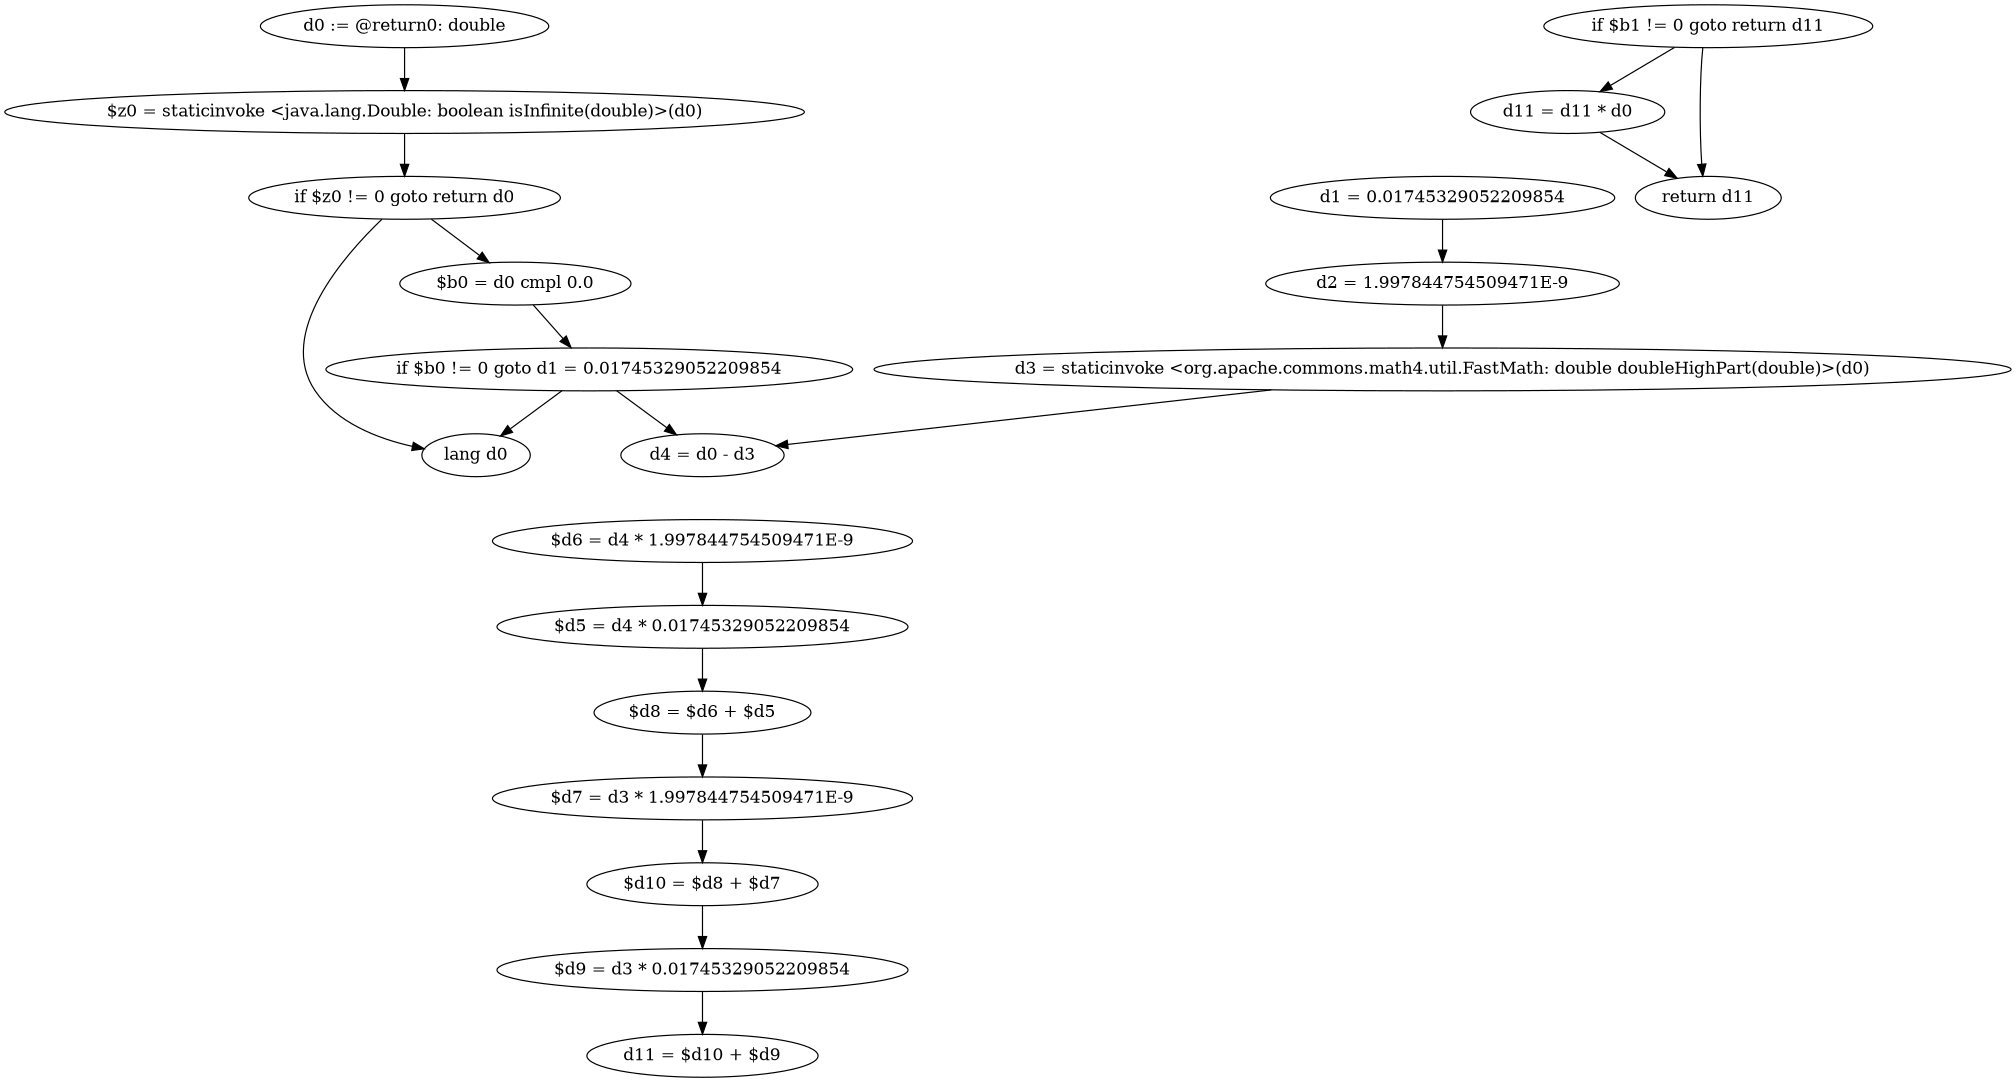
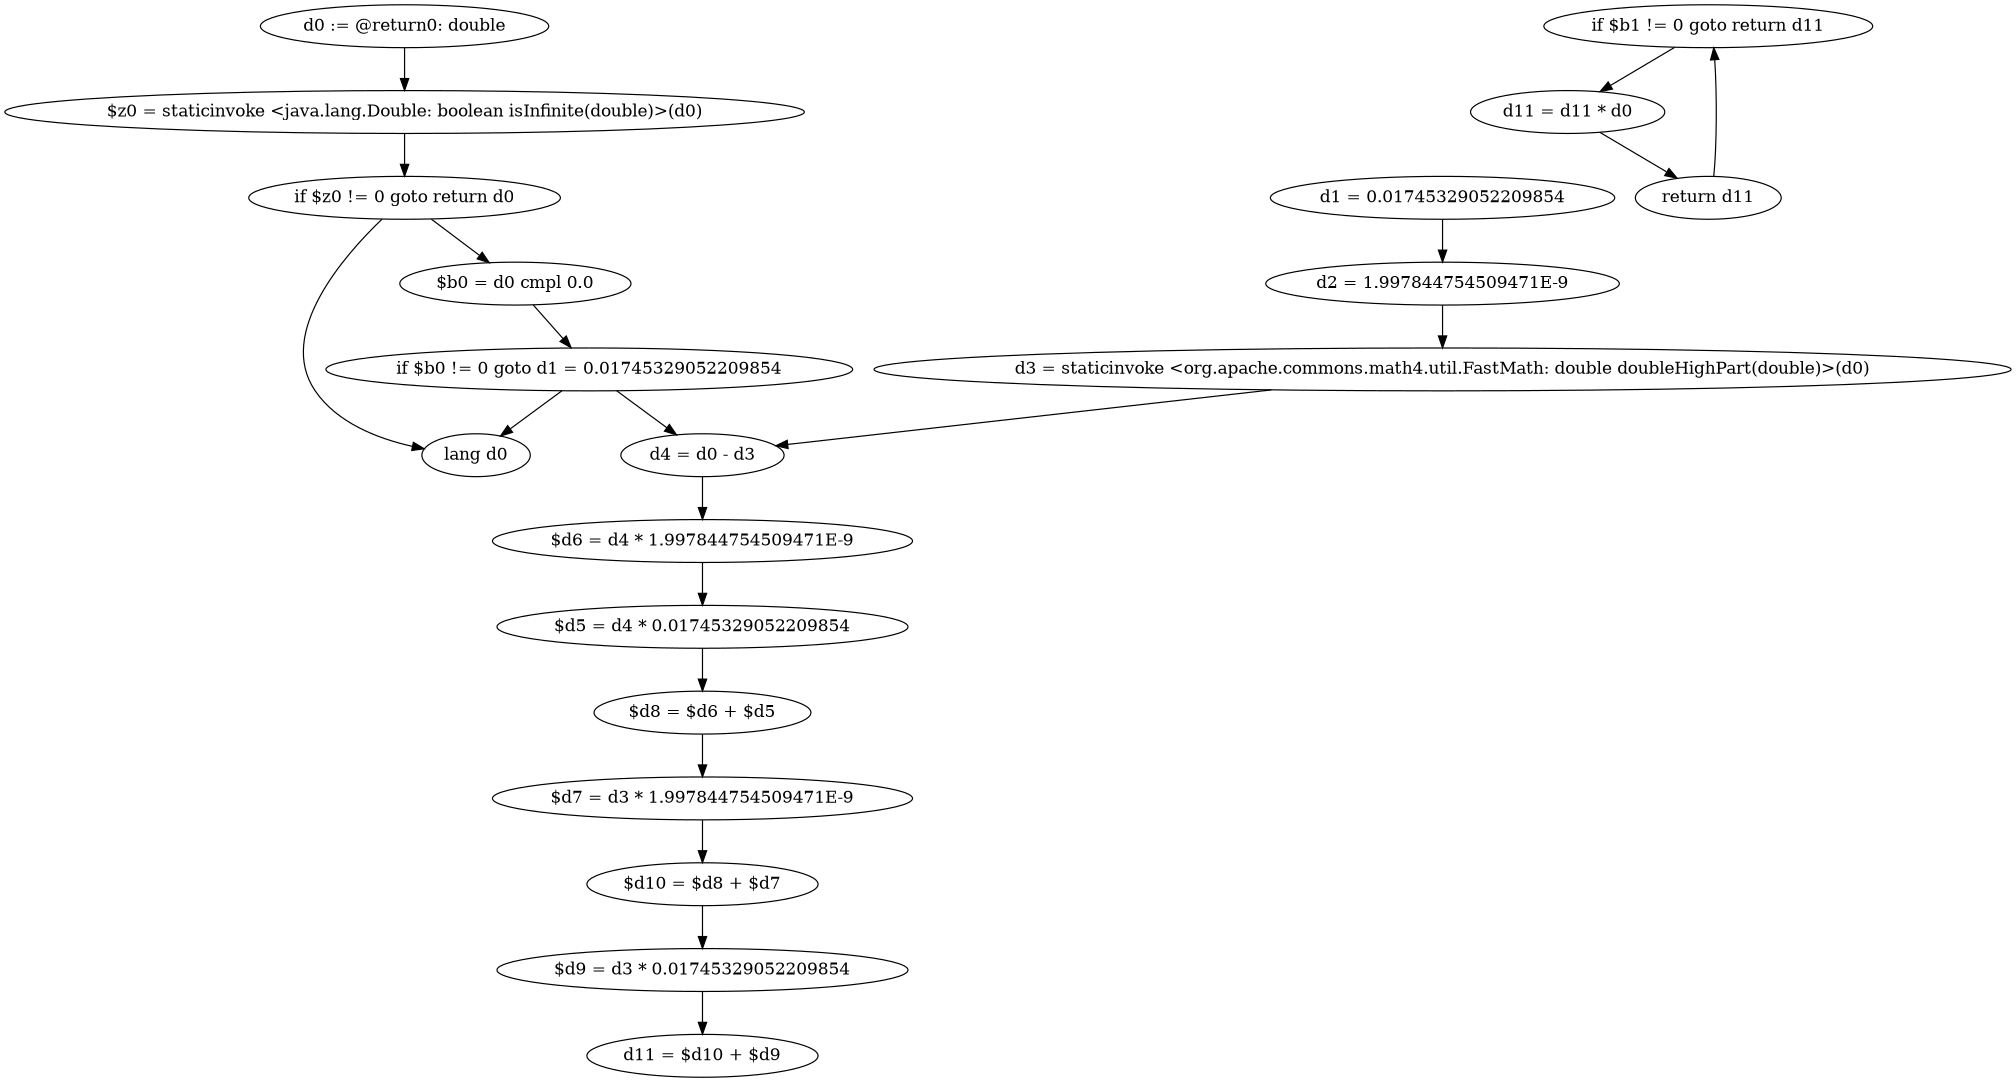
(1700, 106) -> (1716, 118)
none -> (702, 492)
